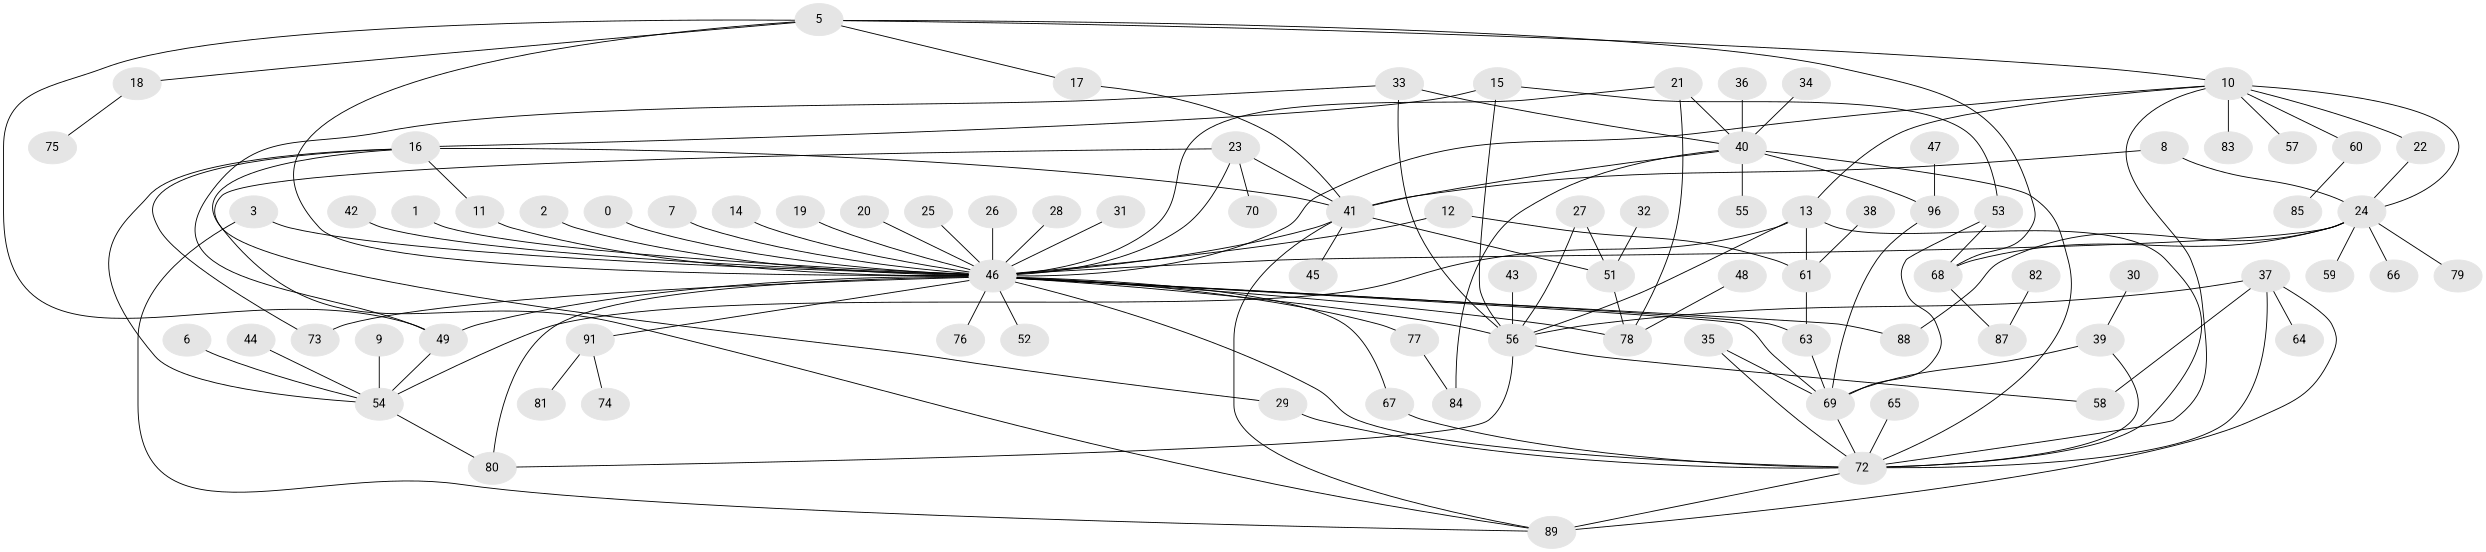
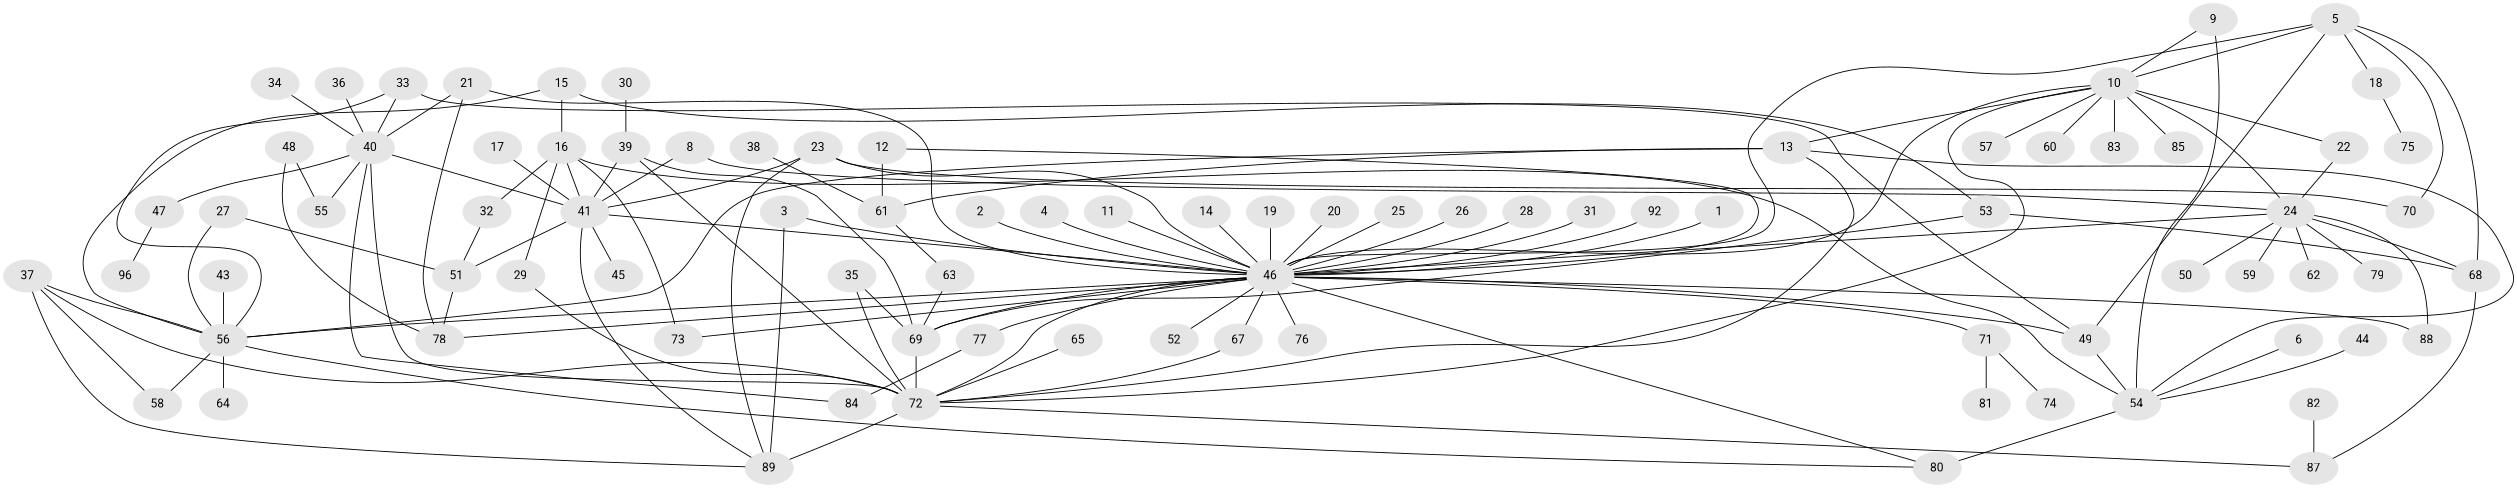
none -> (2175, 44)
(948, 52) -> (2431, 99)
none -> (607, 177)
(1849, 178) -> (263, 177)
none -> (305, 180)
(448, 180) -> (524, 180)
(2327, 180) -> (2146, 116)
(352, 212) -> (1655, 212)
(608, 212) -> (1044, 212)
(672, 212) -> none
none -> (2186, 276)
(2394, 276) -> (2314, 276)
(1858, 296) -> none
(1403, 299) -> none
(2283, 308) -> (223, 372)
(590, 340) -> (1986, 340)
none -> (1615, 436)
